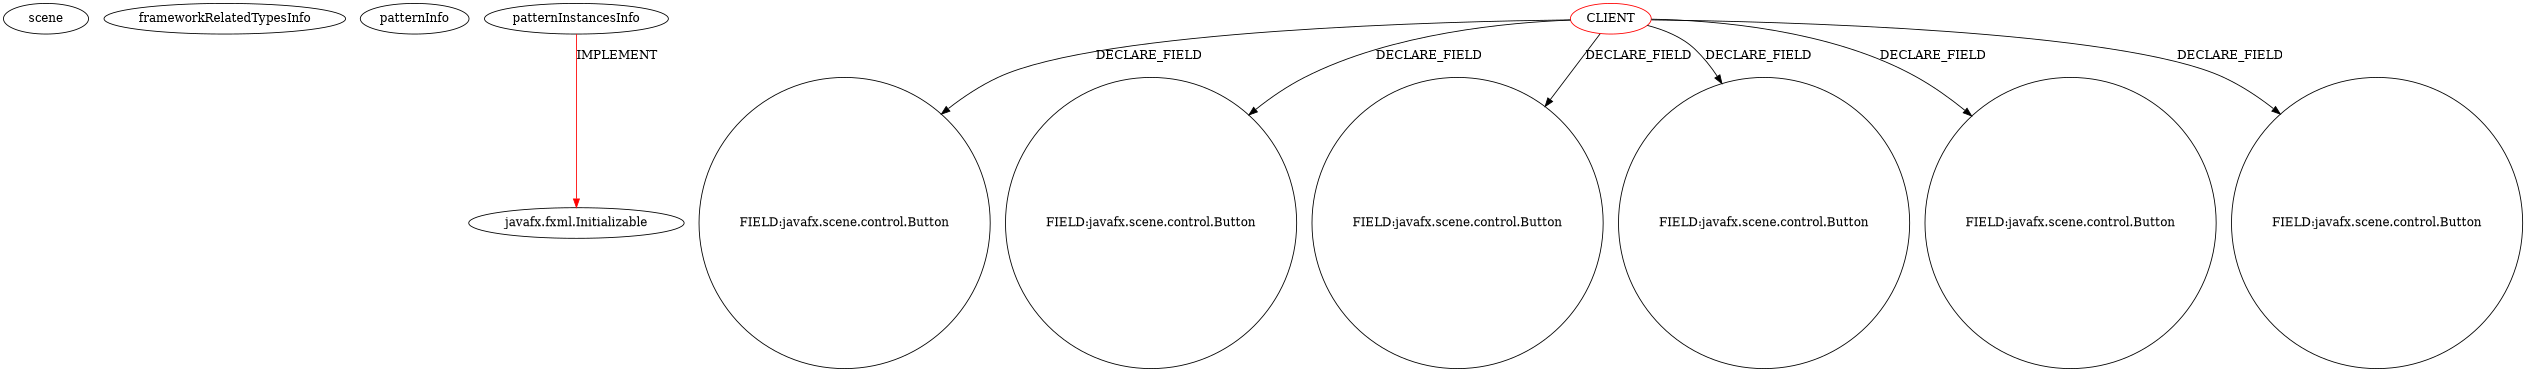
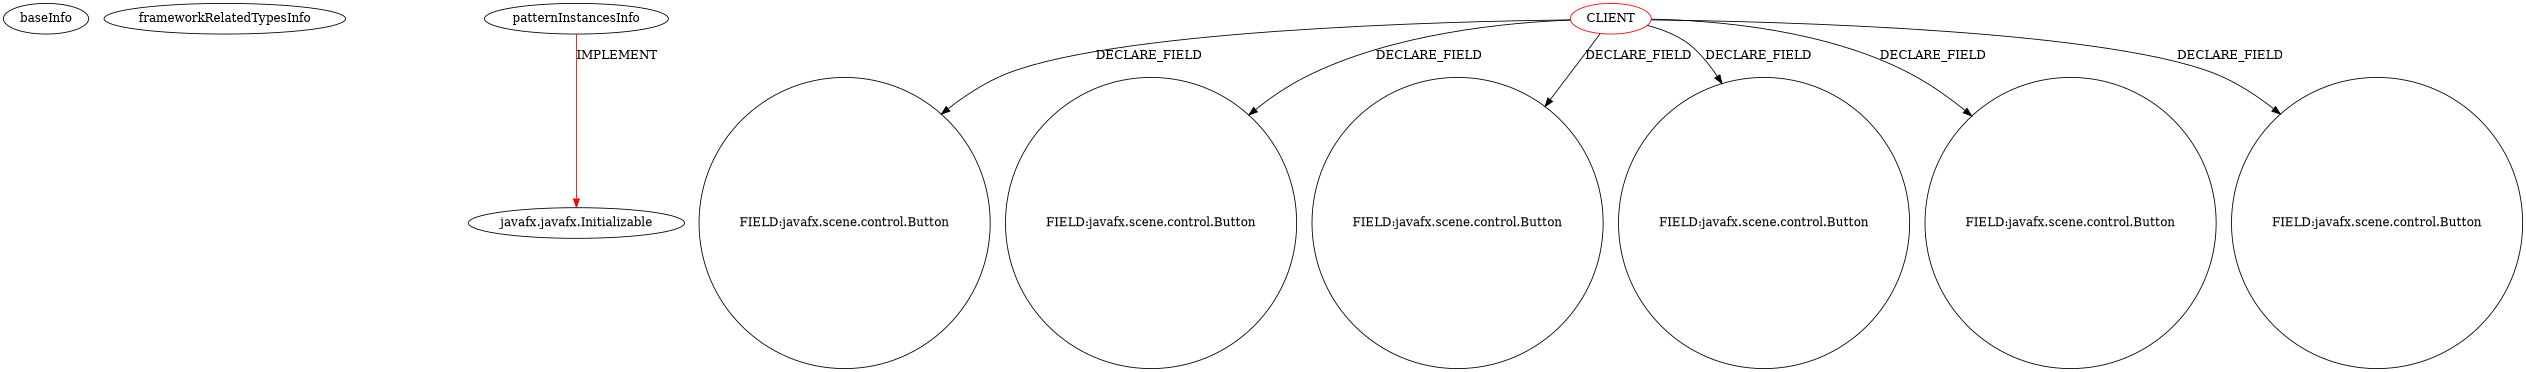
(46, 19) -> (46, 19)
(415, 19) -> none
(576, 223) -> (576, 223)
